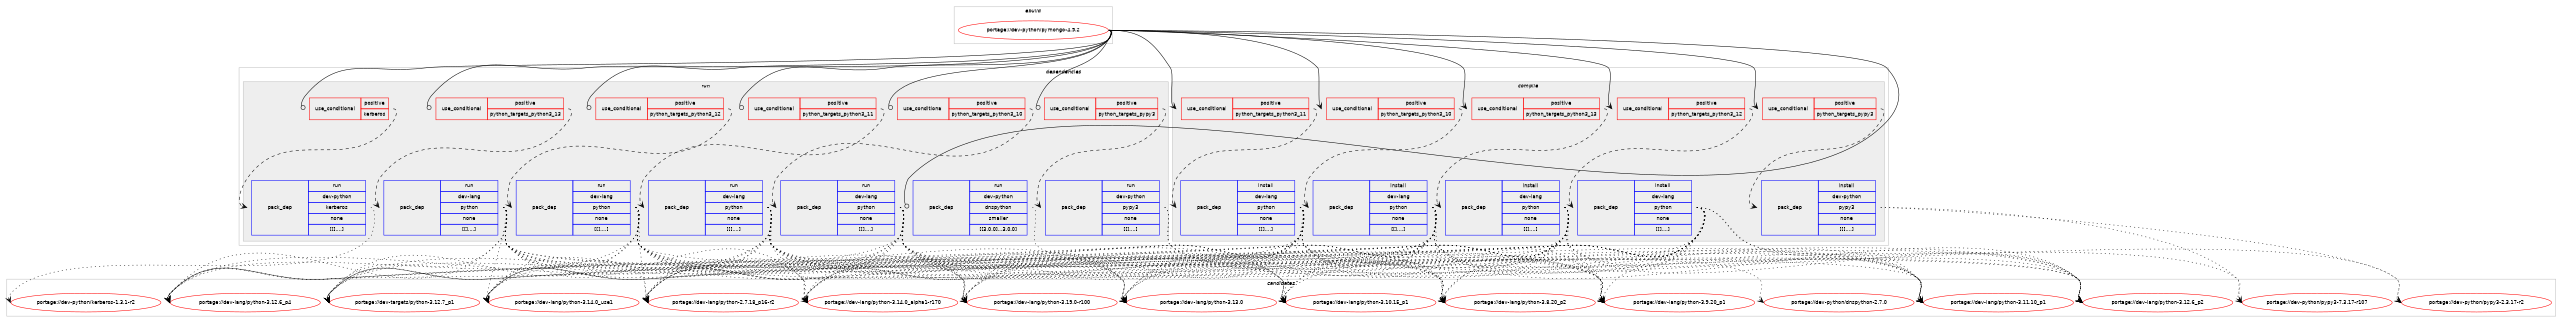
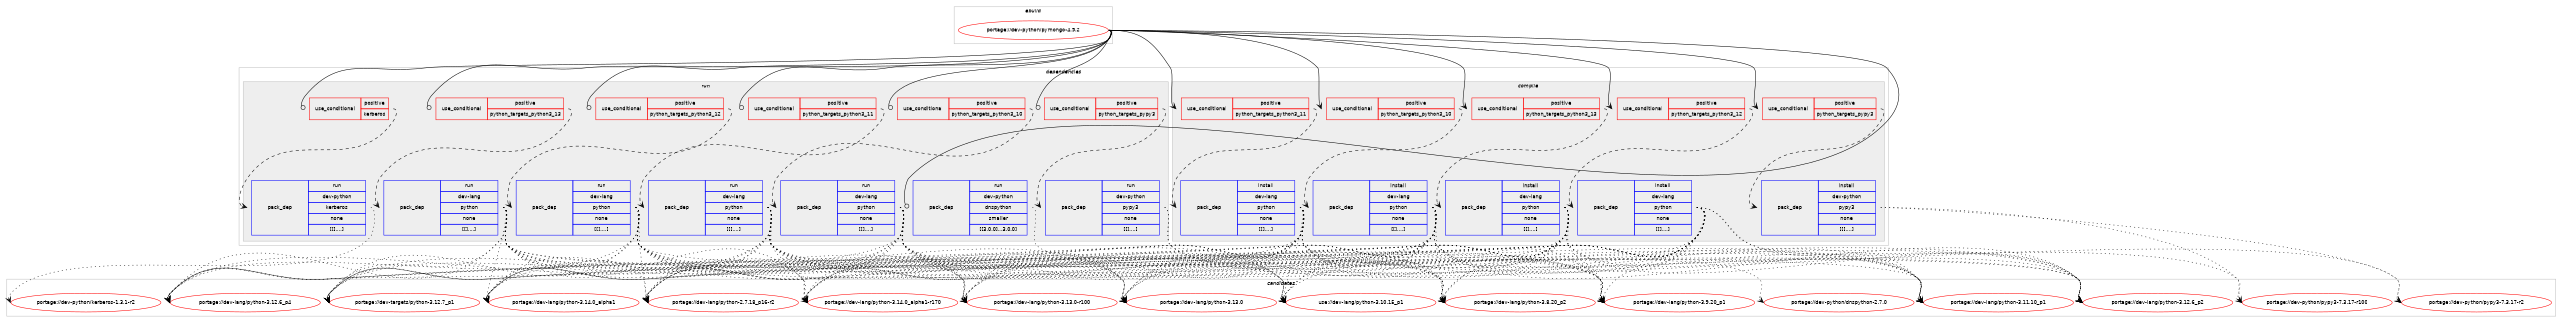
(564, 303) -> (564, 303)
(1042, 303) -> (1042, 303)
(1361, 303) -> (1361, 303)
(2317, 303) -> (2317, 303)
(2477, 303) -> (2477, 303)
